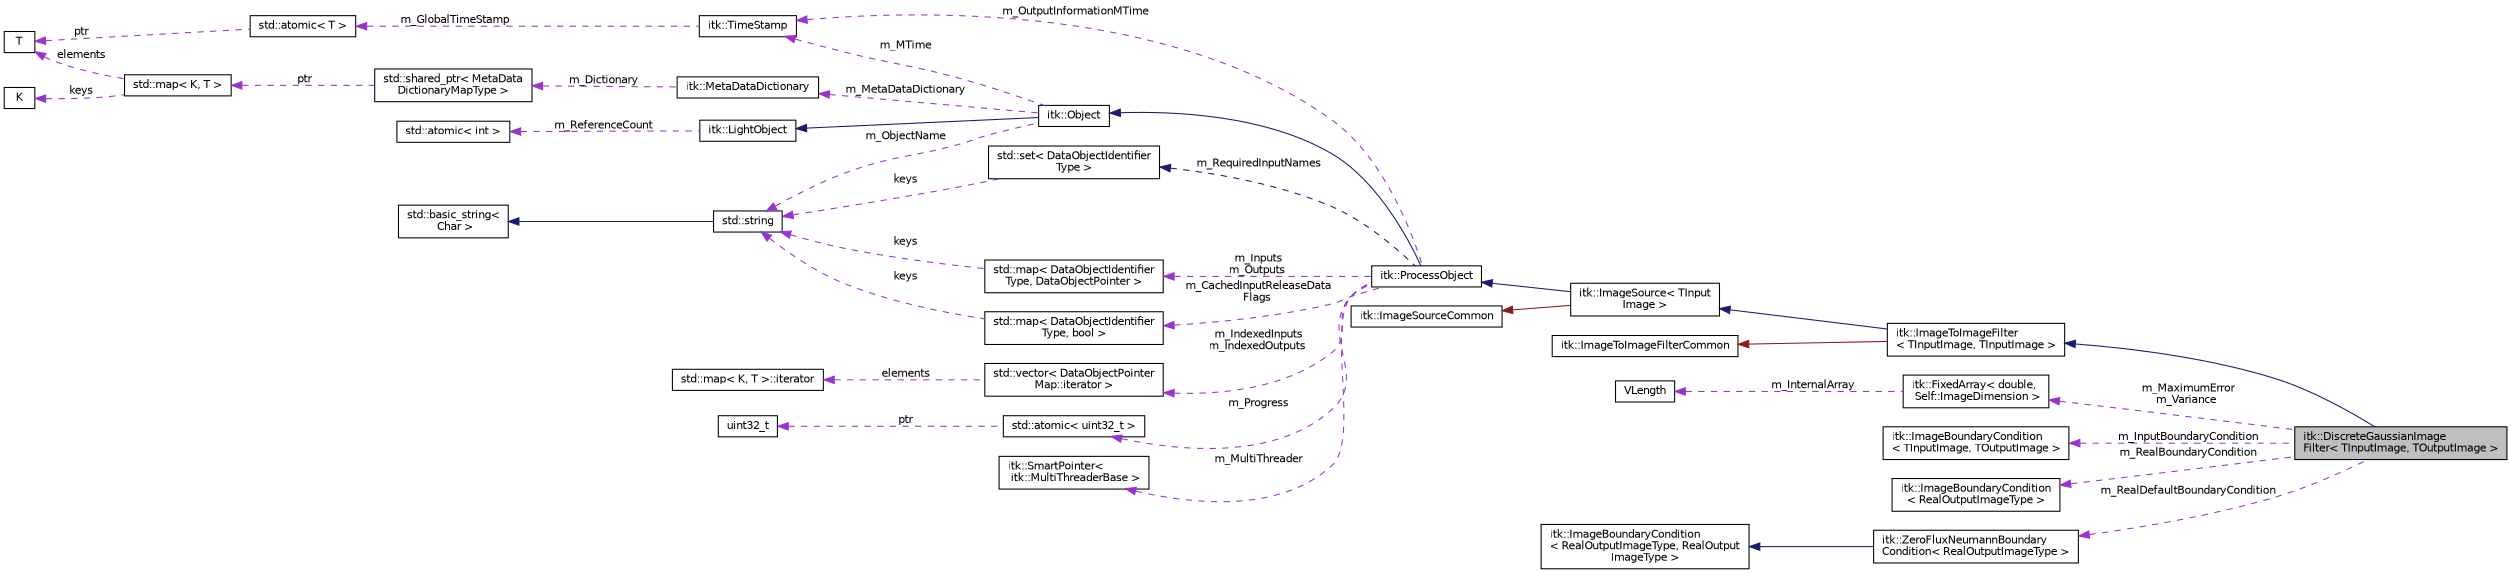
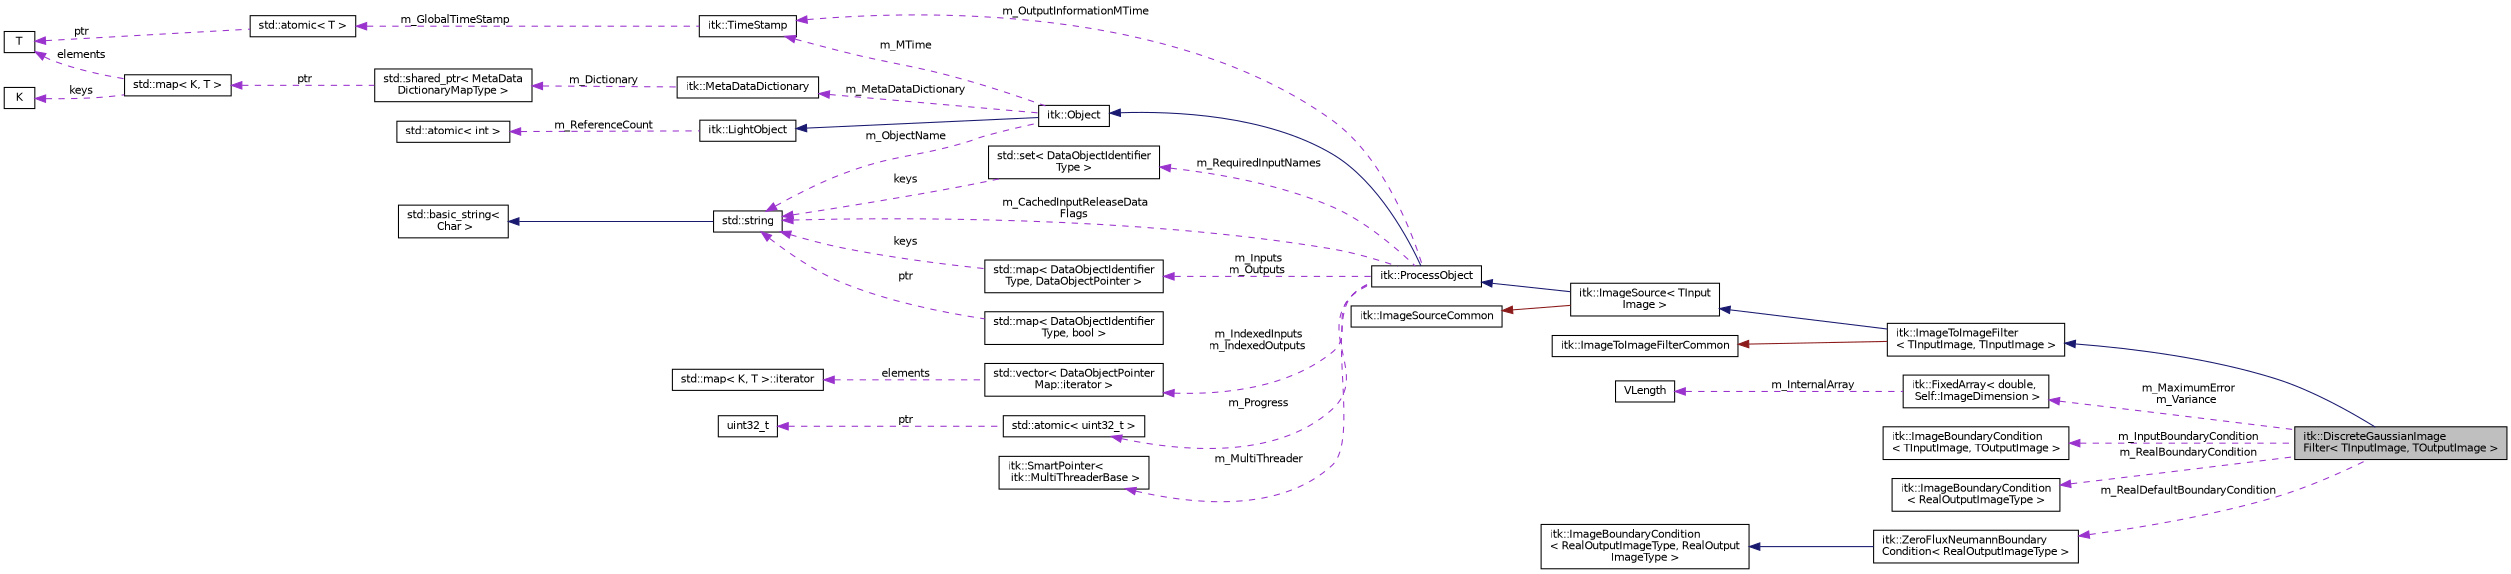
(1302, 196) -> (1302, 196)
(904, 277) -> (904, 277)
(1281, 314) -> (1097, 224)
